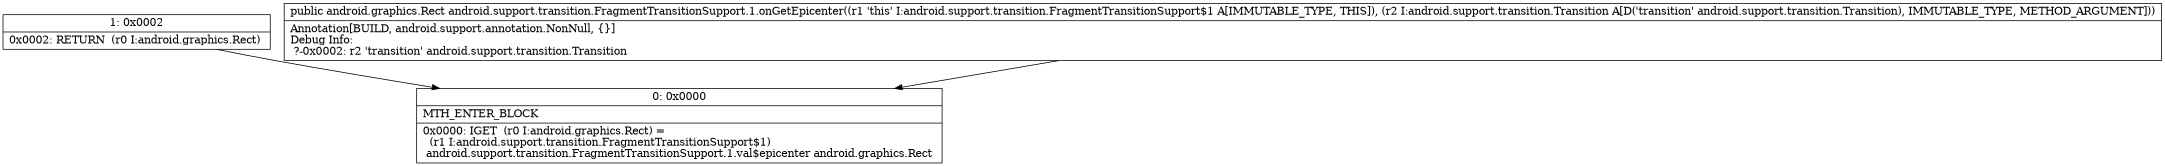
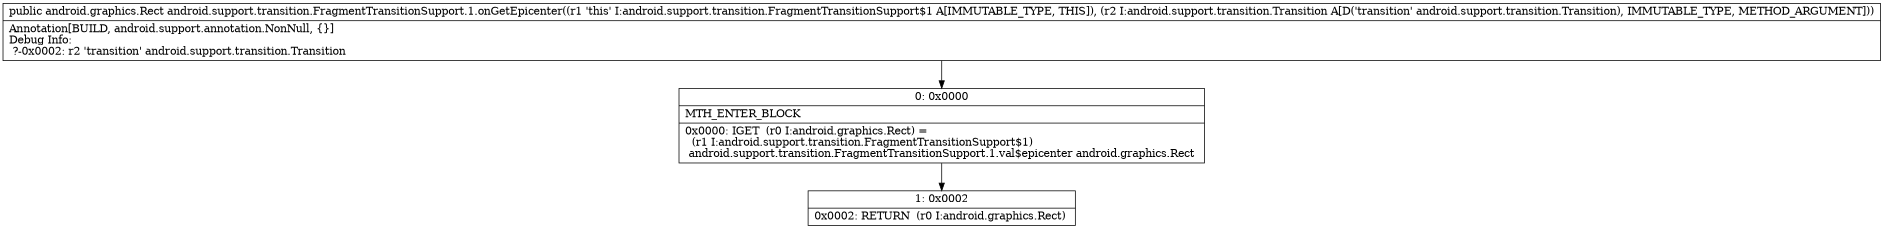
(324, 69) -> (942, 173)
